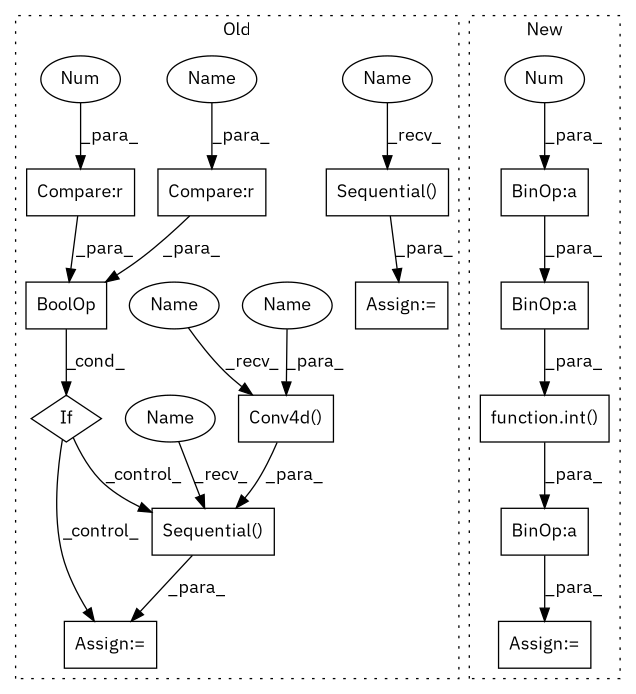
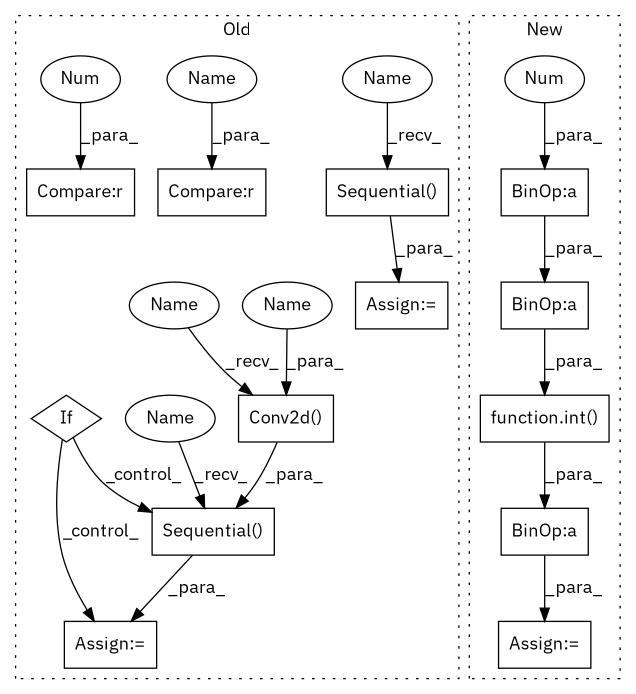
(66, 305) -> none
(286, 419) -> (286, 419)
